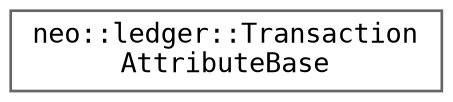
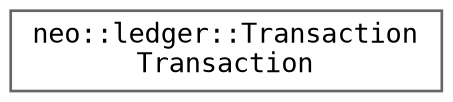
(226, 51) -> (226, 51)
